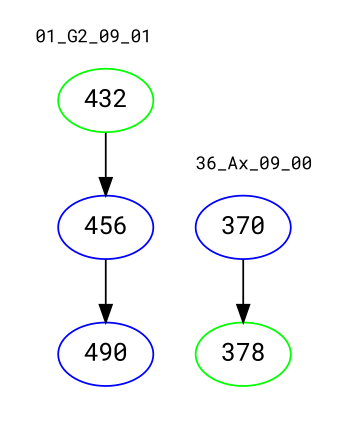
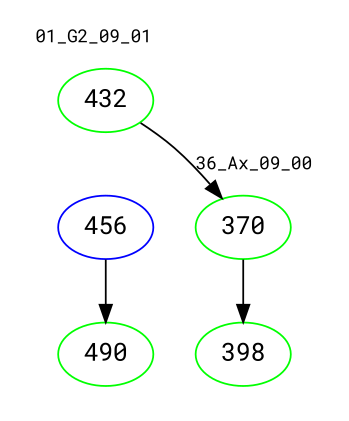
(106, 155) -> (193, 165)
(243, 227) -> (243, 227)
(106, 354) -> (106, 354)
(243, 354) -> (243, 354)
